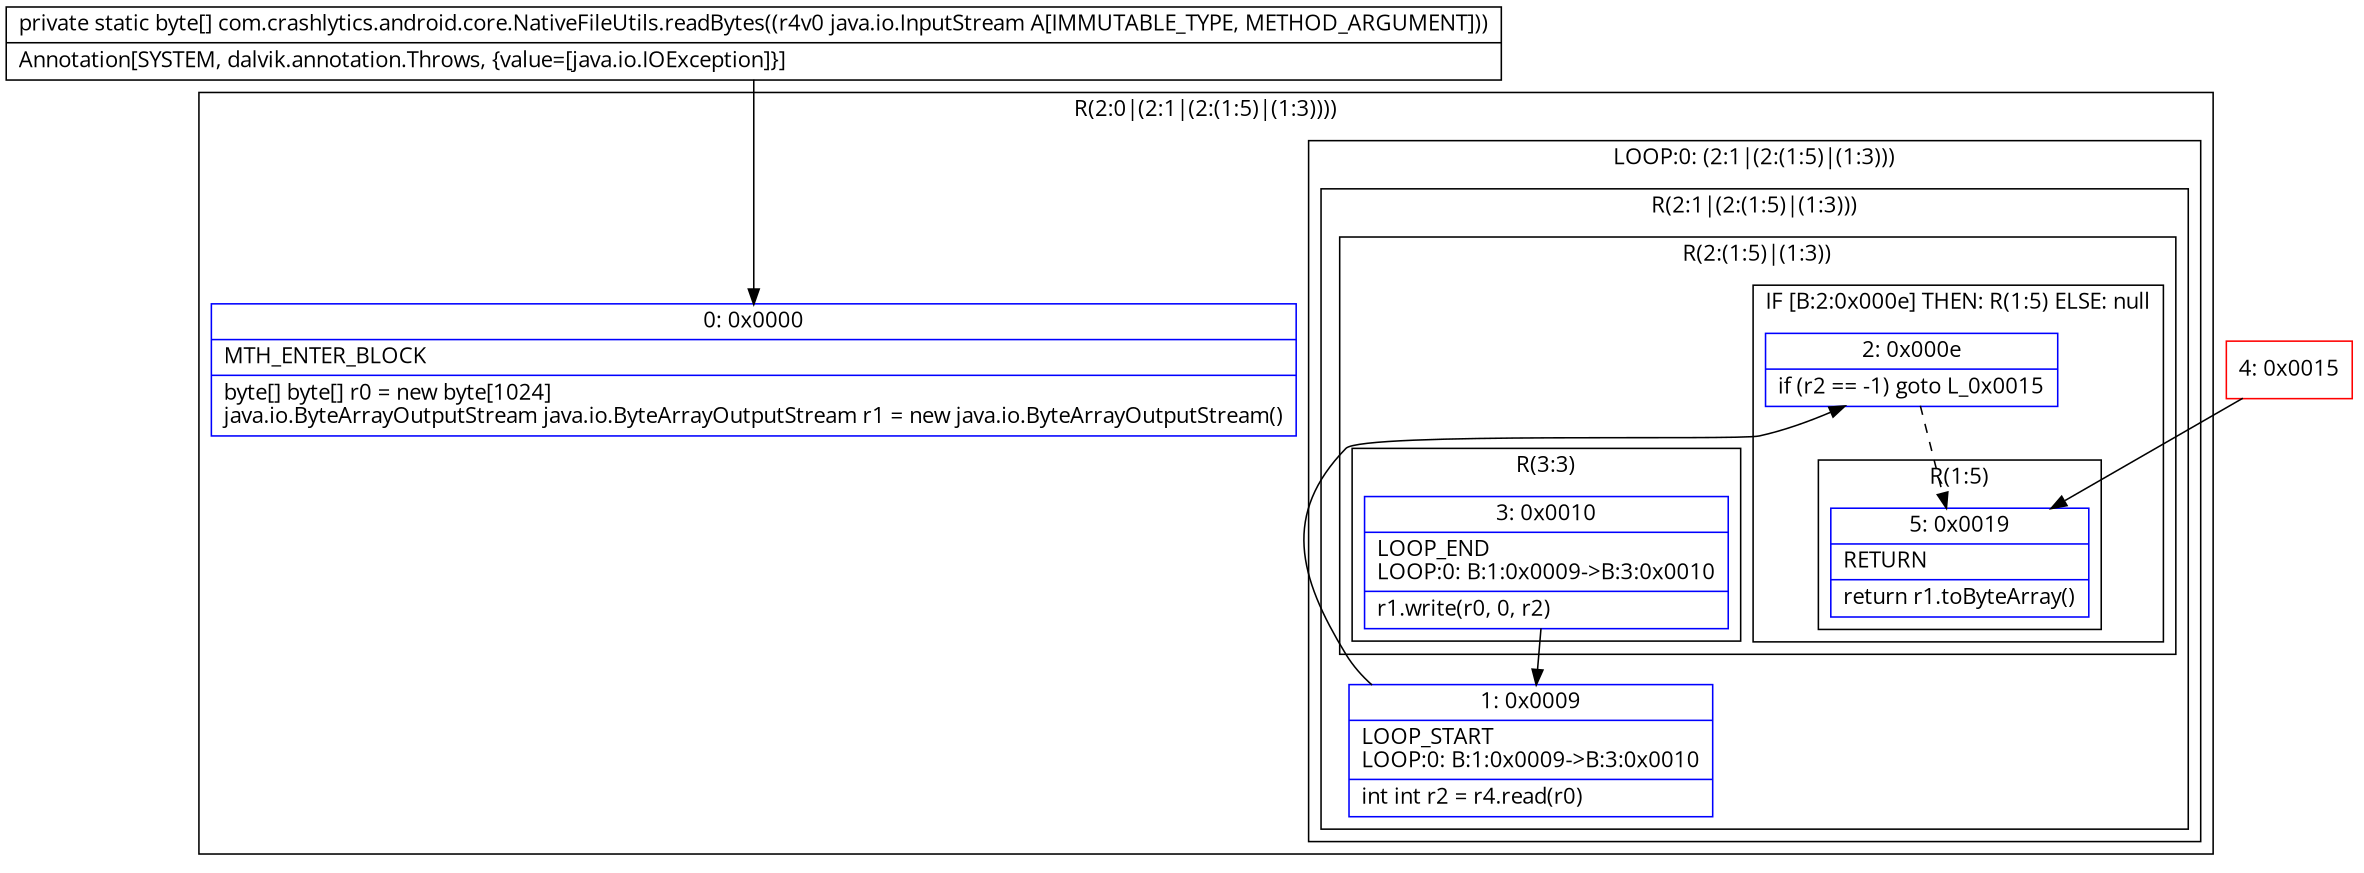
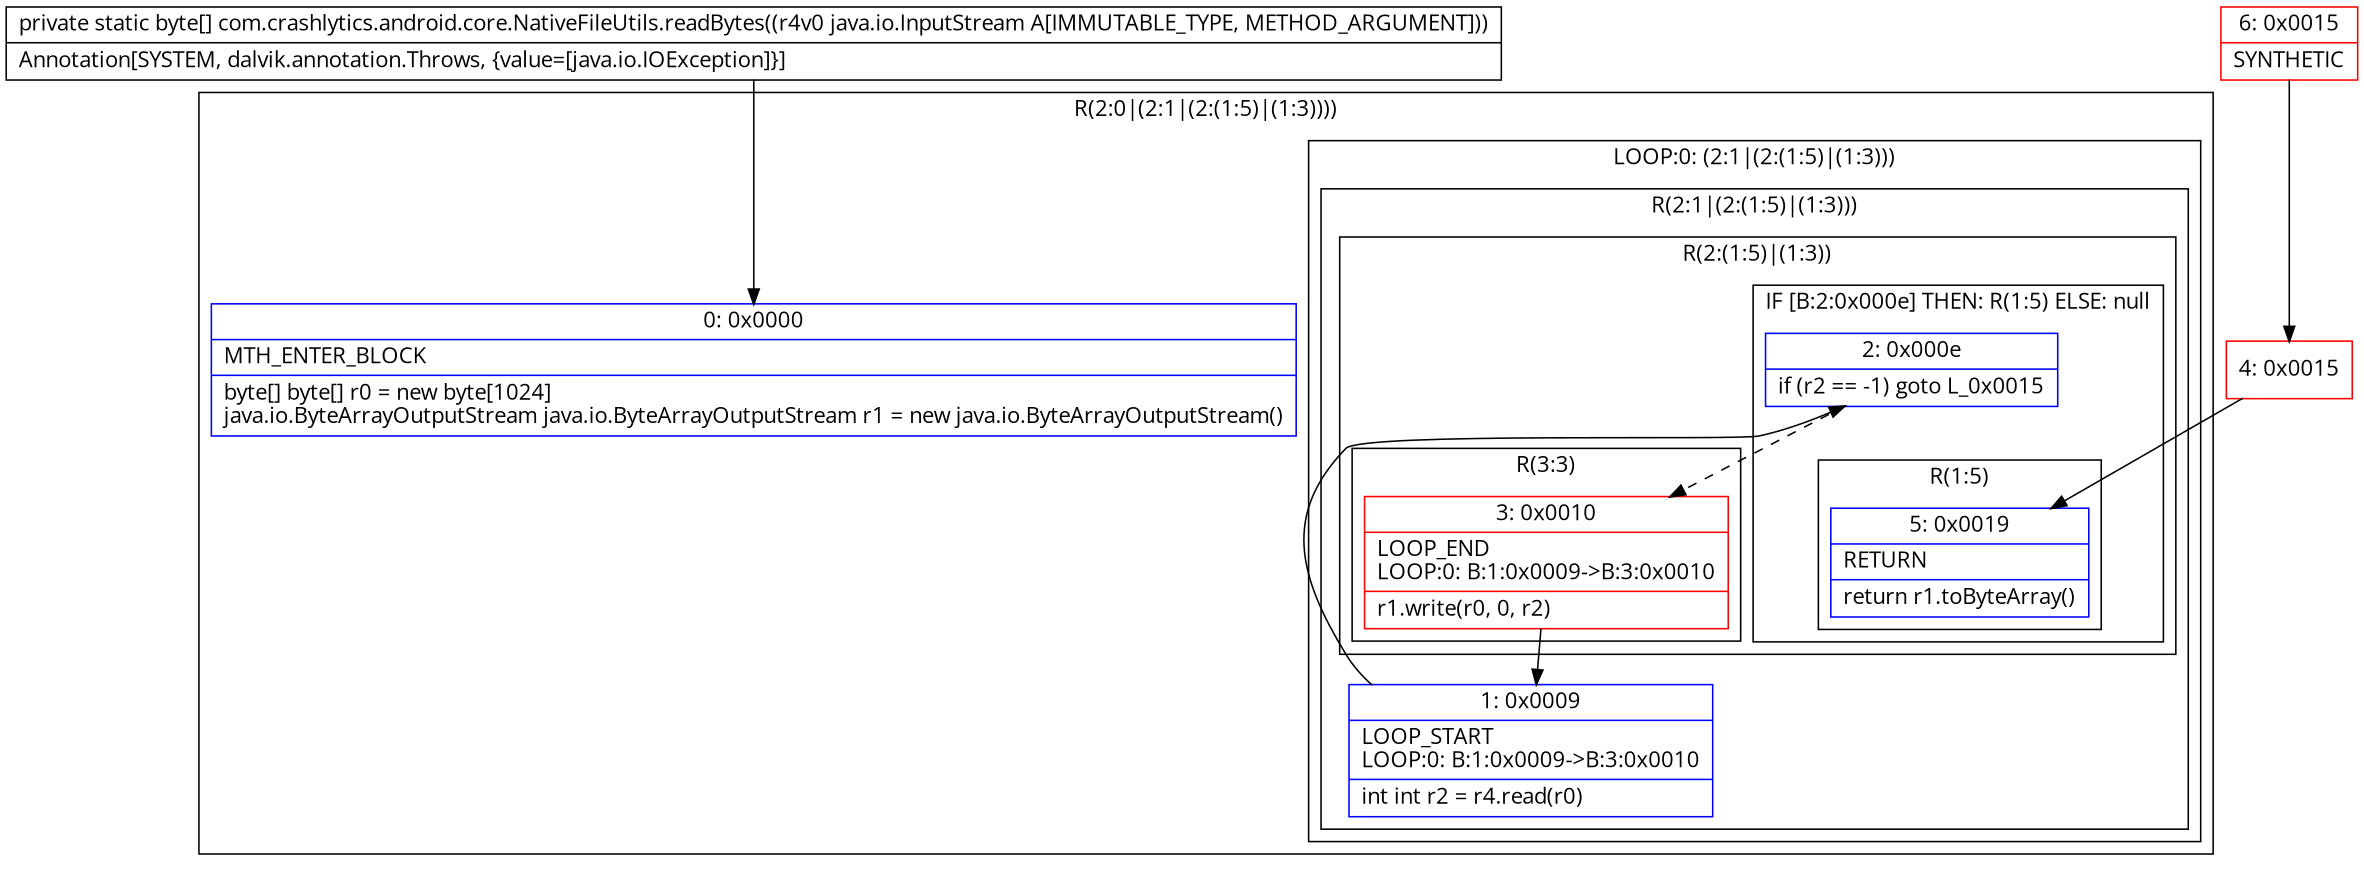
none -> (2289, 44)
(1931, 450) -> (1765, 448)
(1546, 563) -> (1546, 563)
